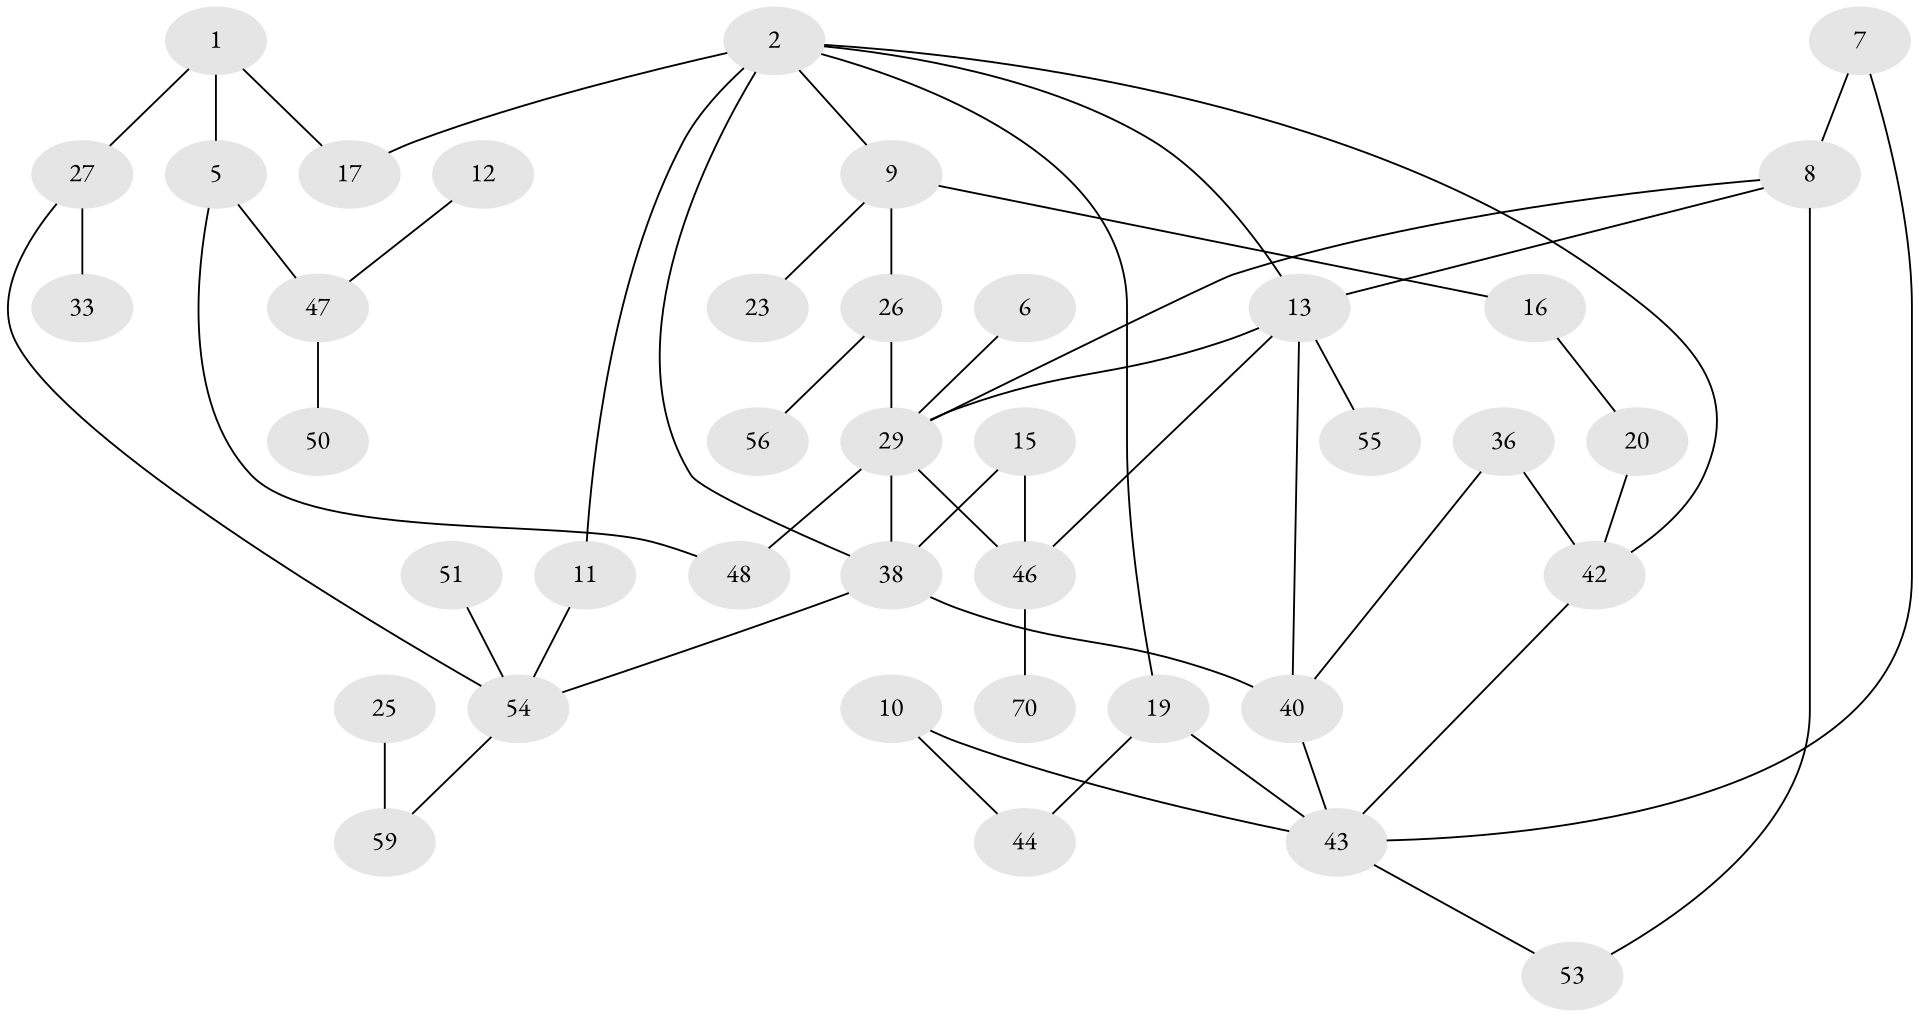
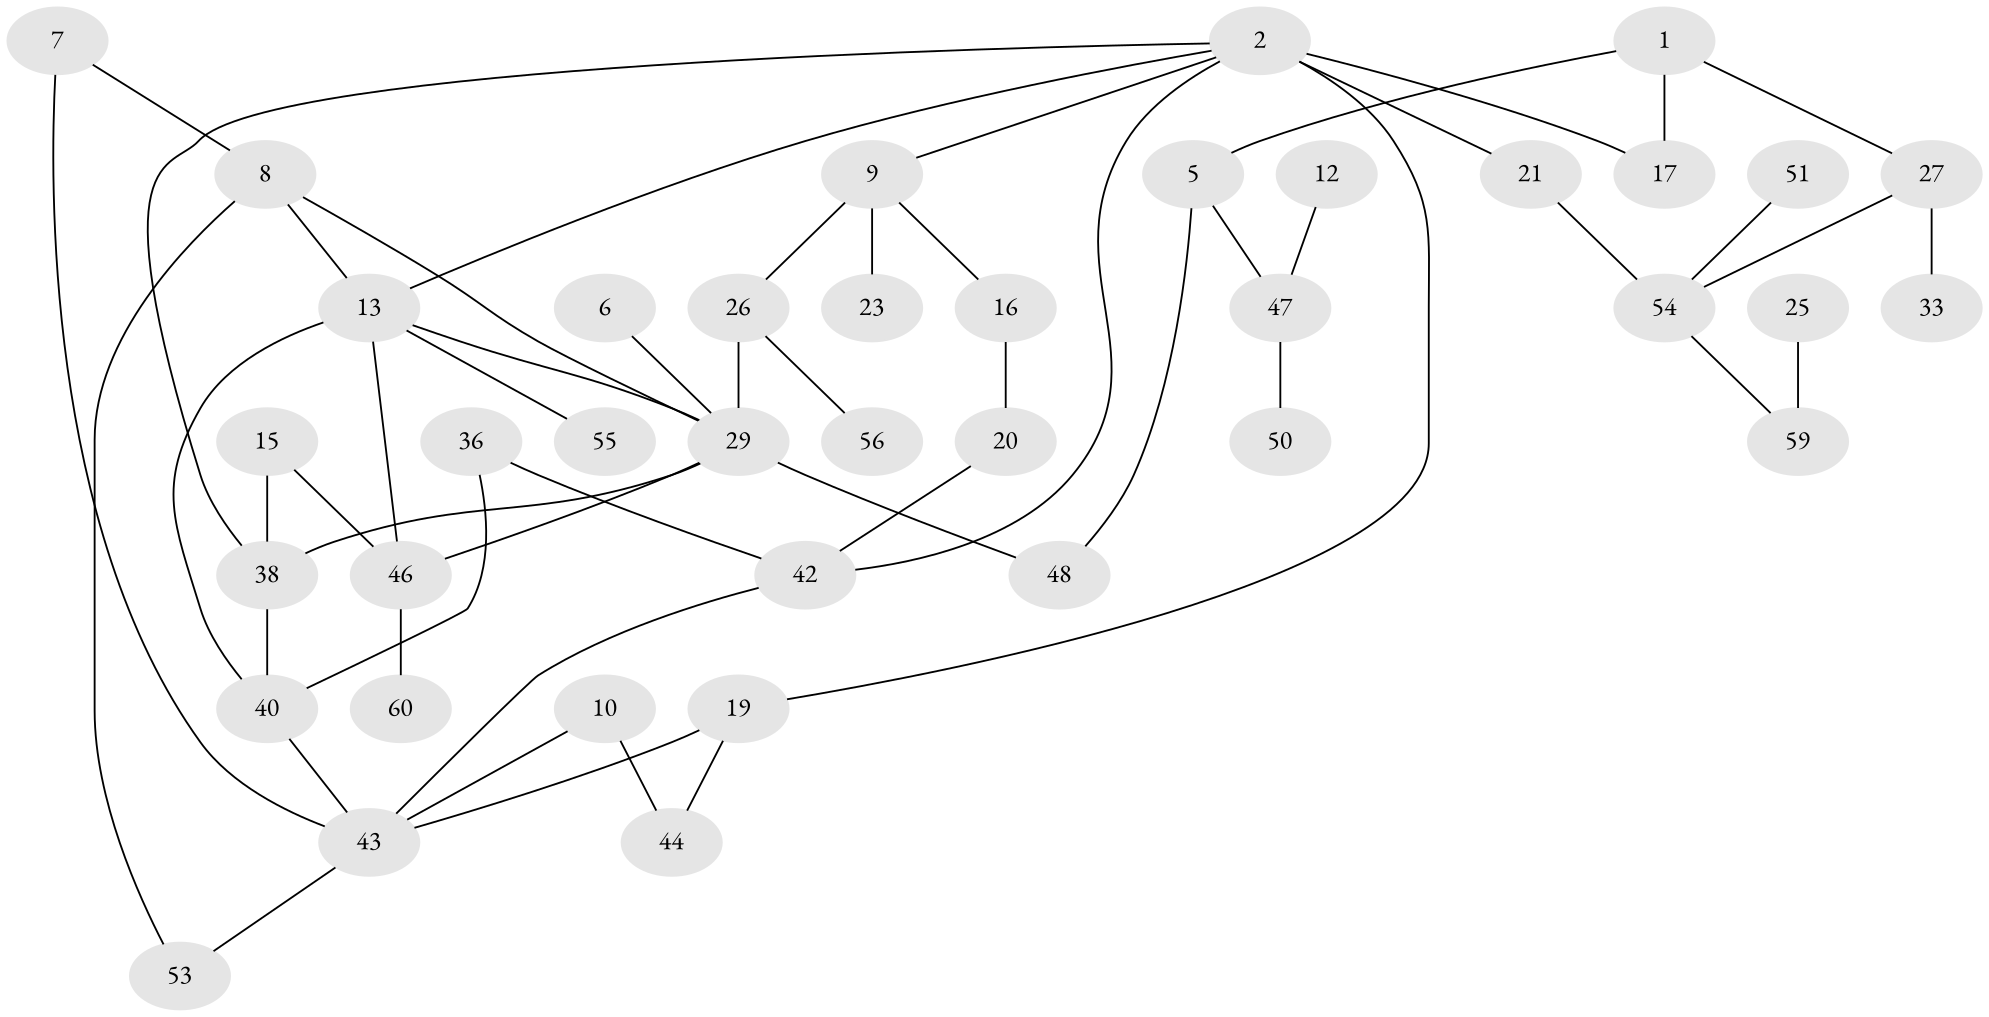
(585, 575) -> (1531, 174)
(706, 644) -> none
(1025, 709) -> (401, 709)
